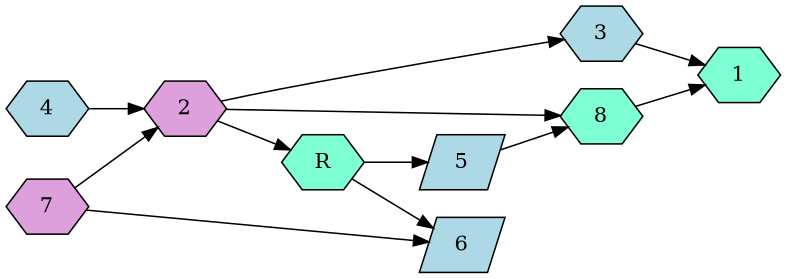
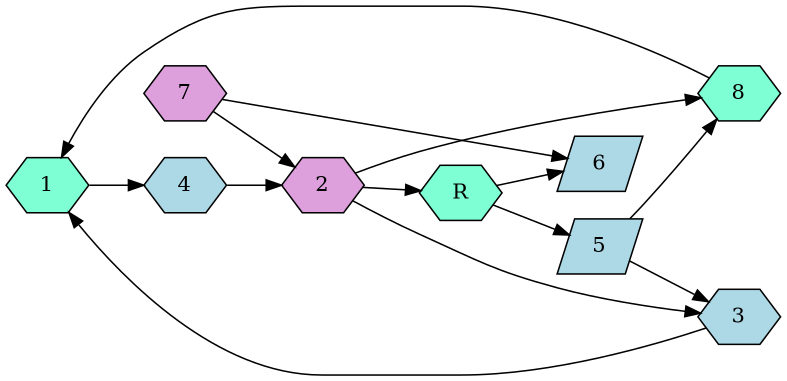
none -> (109, 185)
none -> (662, 278)
